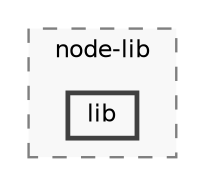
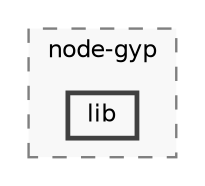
(102, 51) -> (102, 51)
